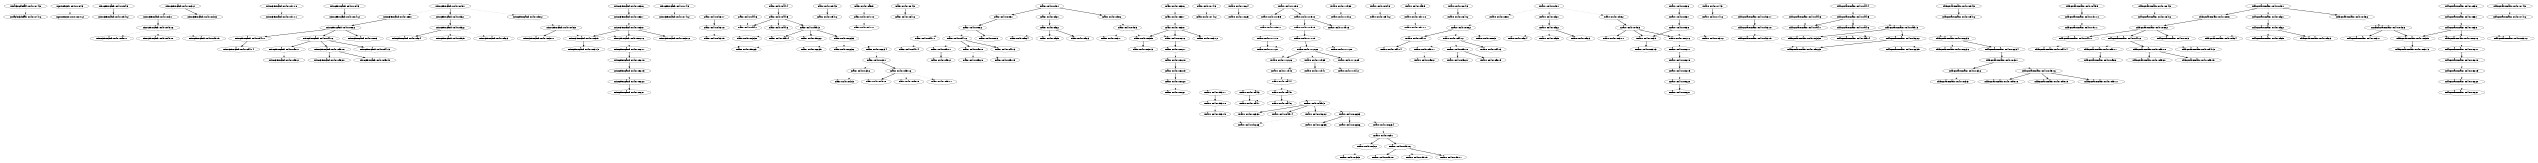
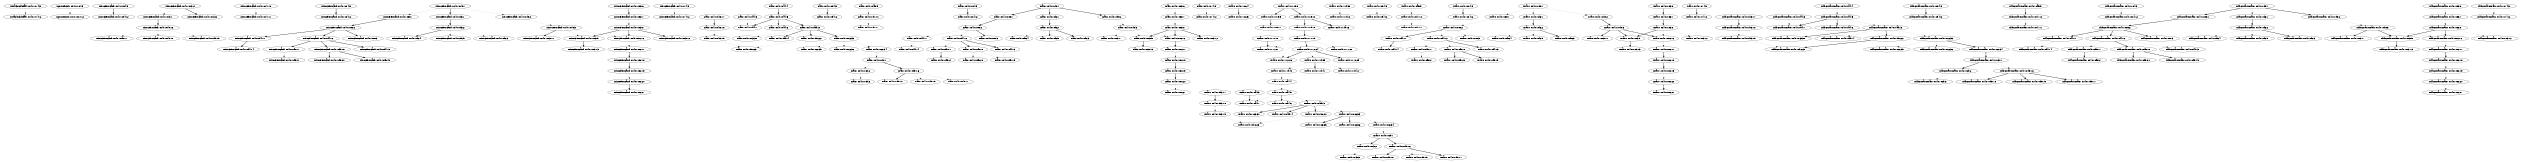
(1050, 11) -> (1050, 11)
(2388, 28) -> (2373, 28)
(1307, 49) -> (1308, 49)
